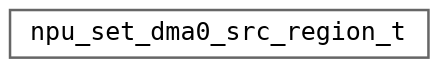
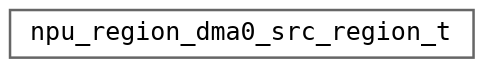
(219, 34) -> (242, 34)
